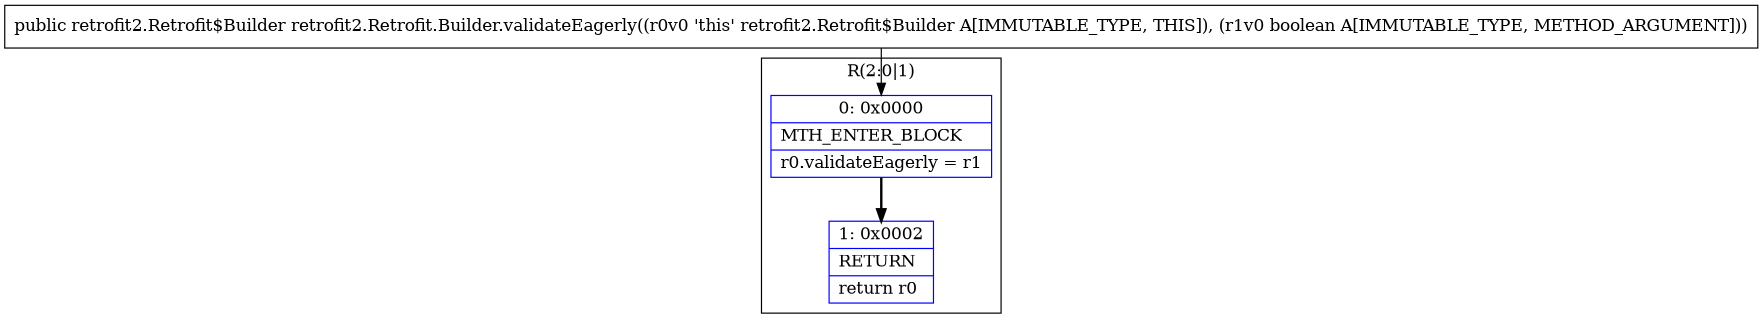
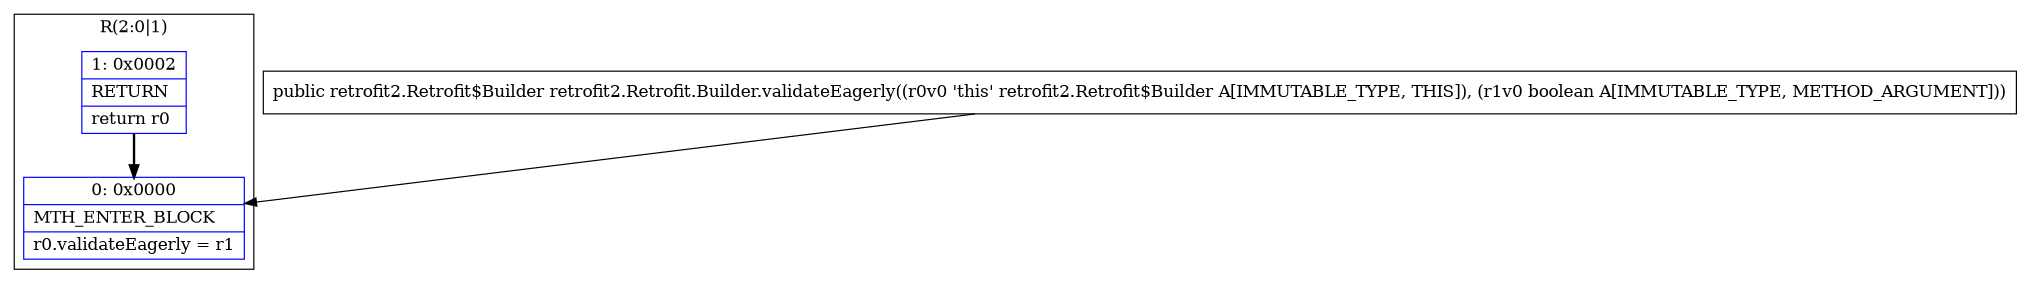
(881, 193) -> (134, 149)
